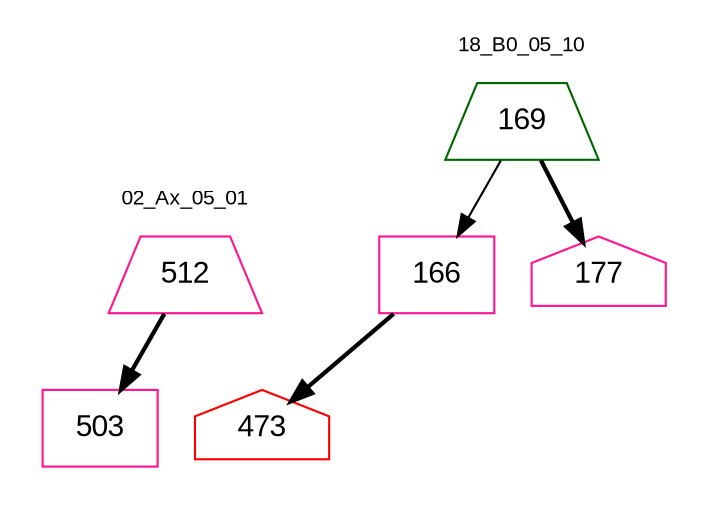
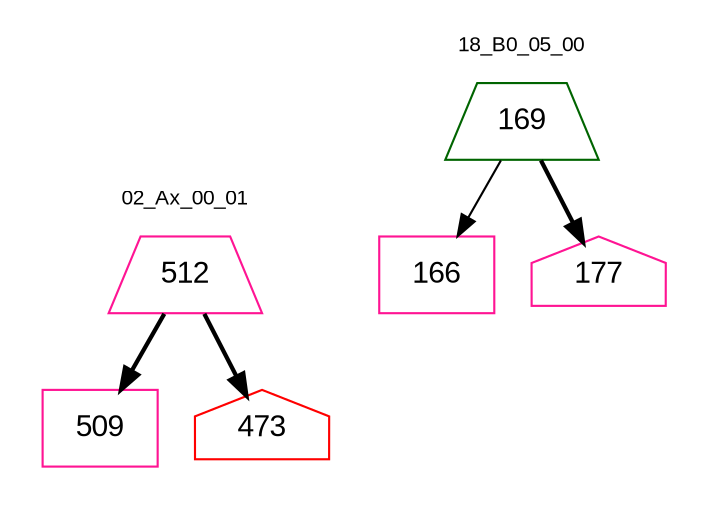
(522, 46) -> (522, 46)
(185, 199) -> (185, 199)
(359, 343) -> (220, 345)
(100, 428) -> (100, 428)
